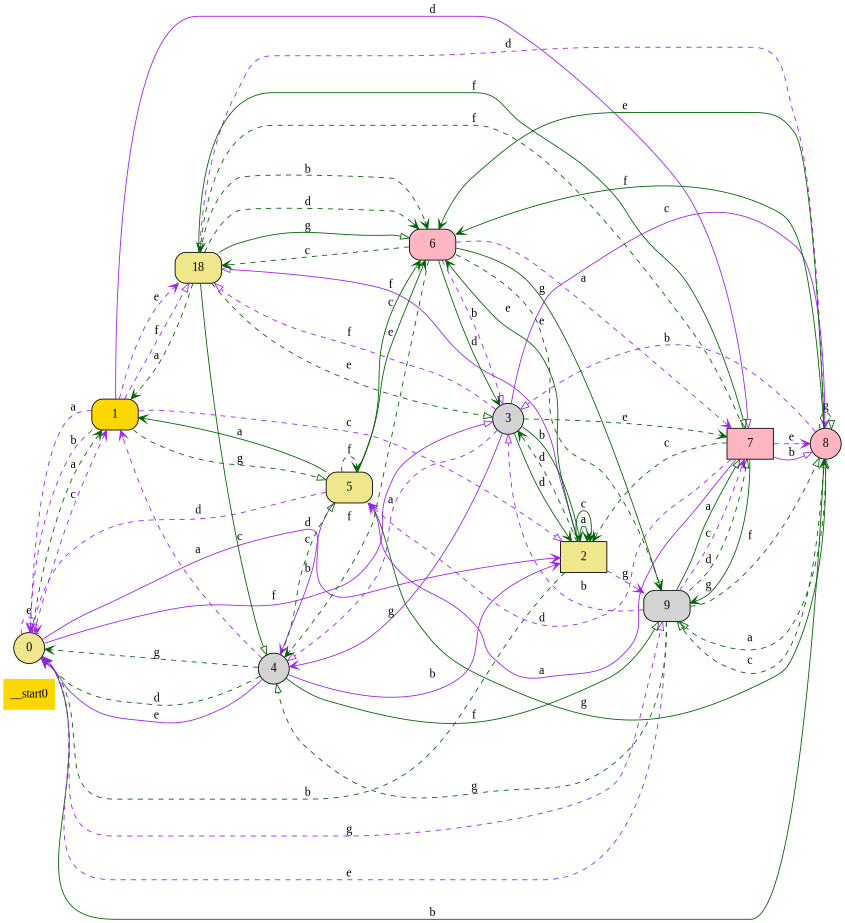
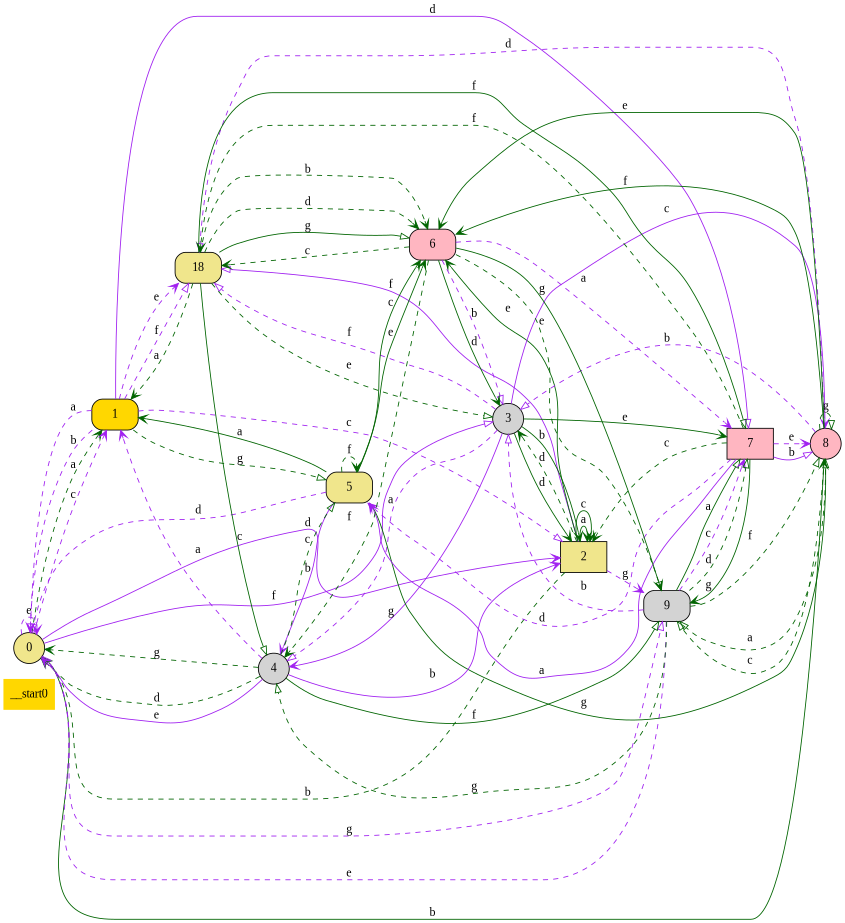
(621, 423) -> (621, 423)
